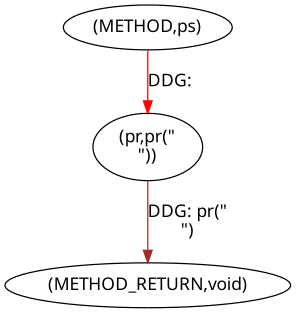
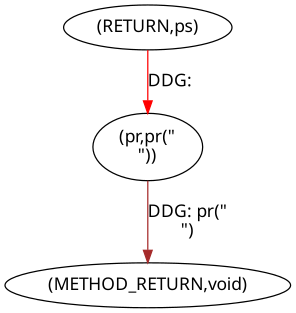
(148, 27) -> (148, 27)
